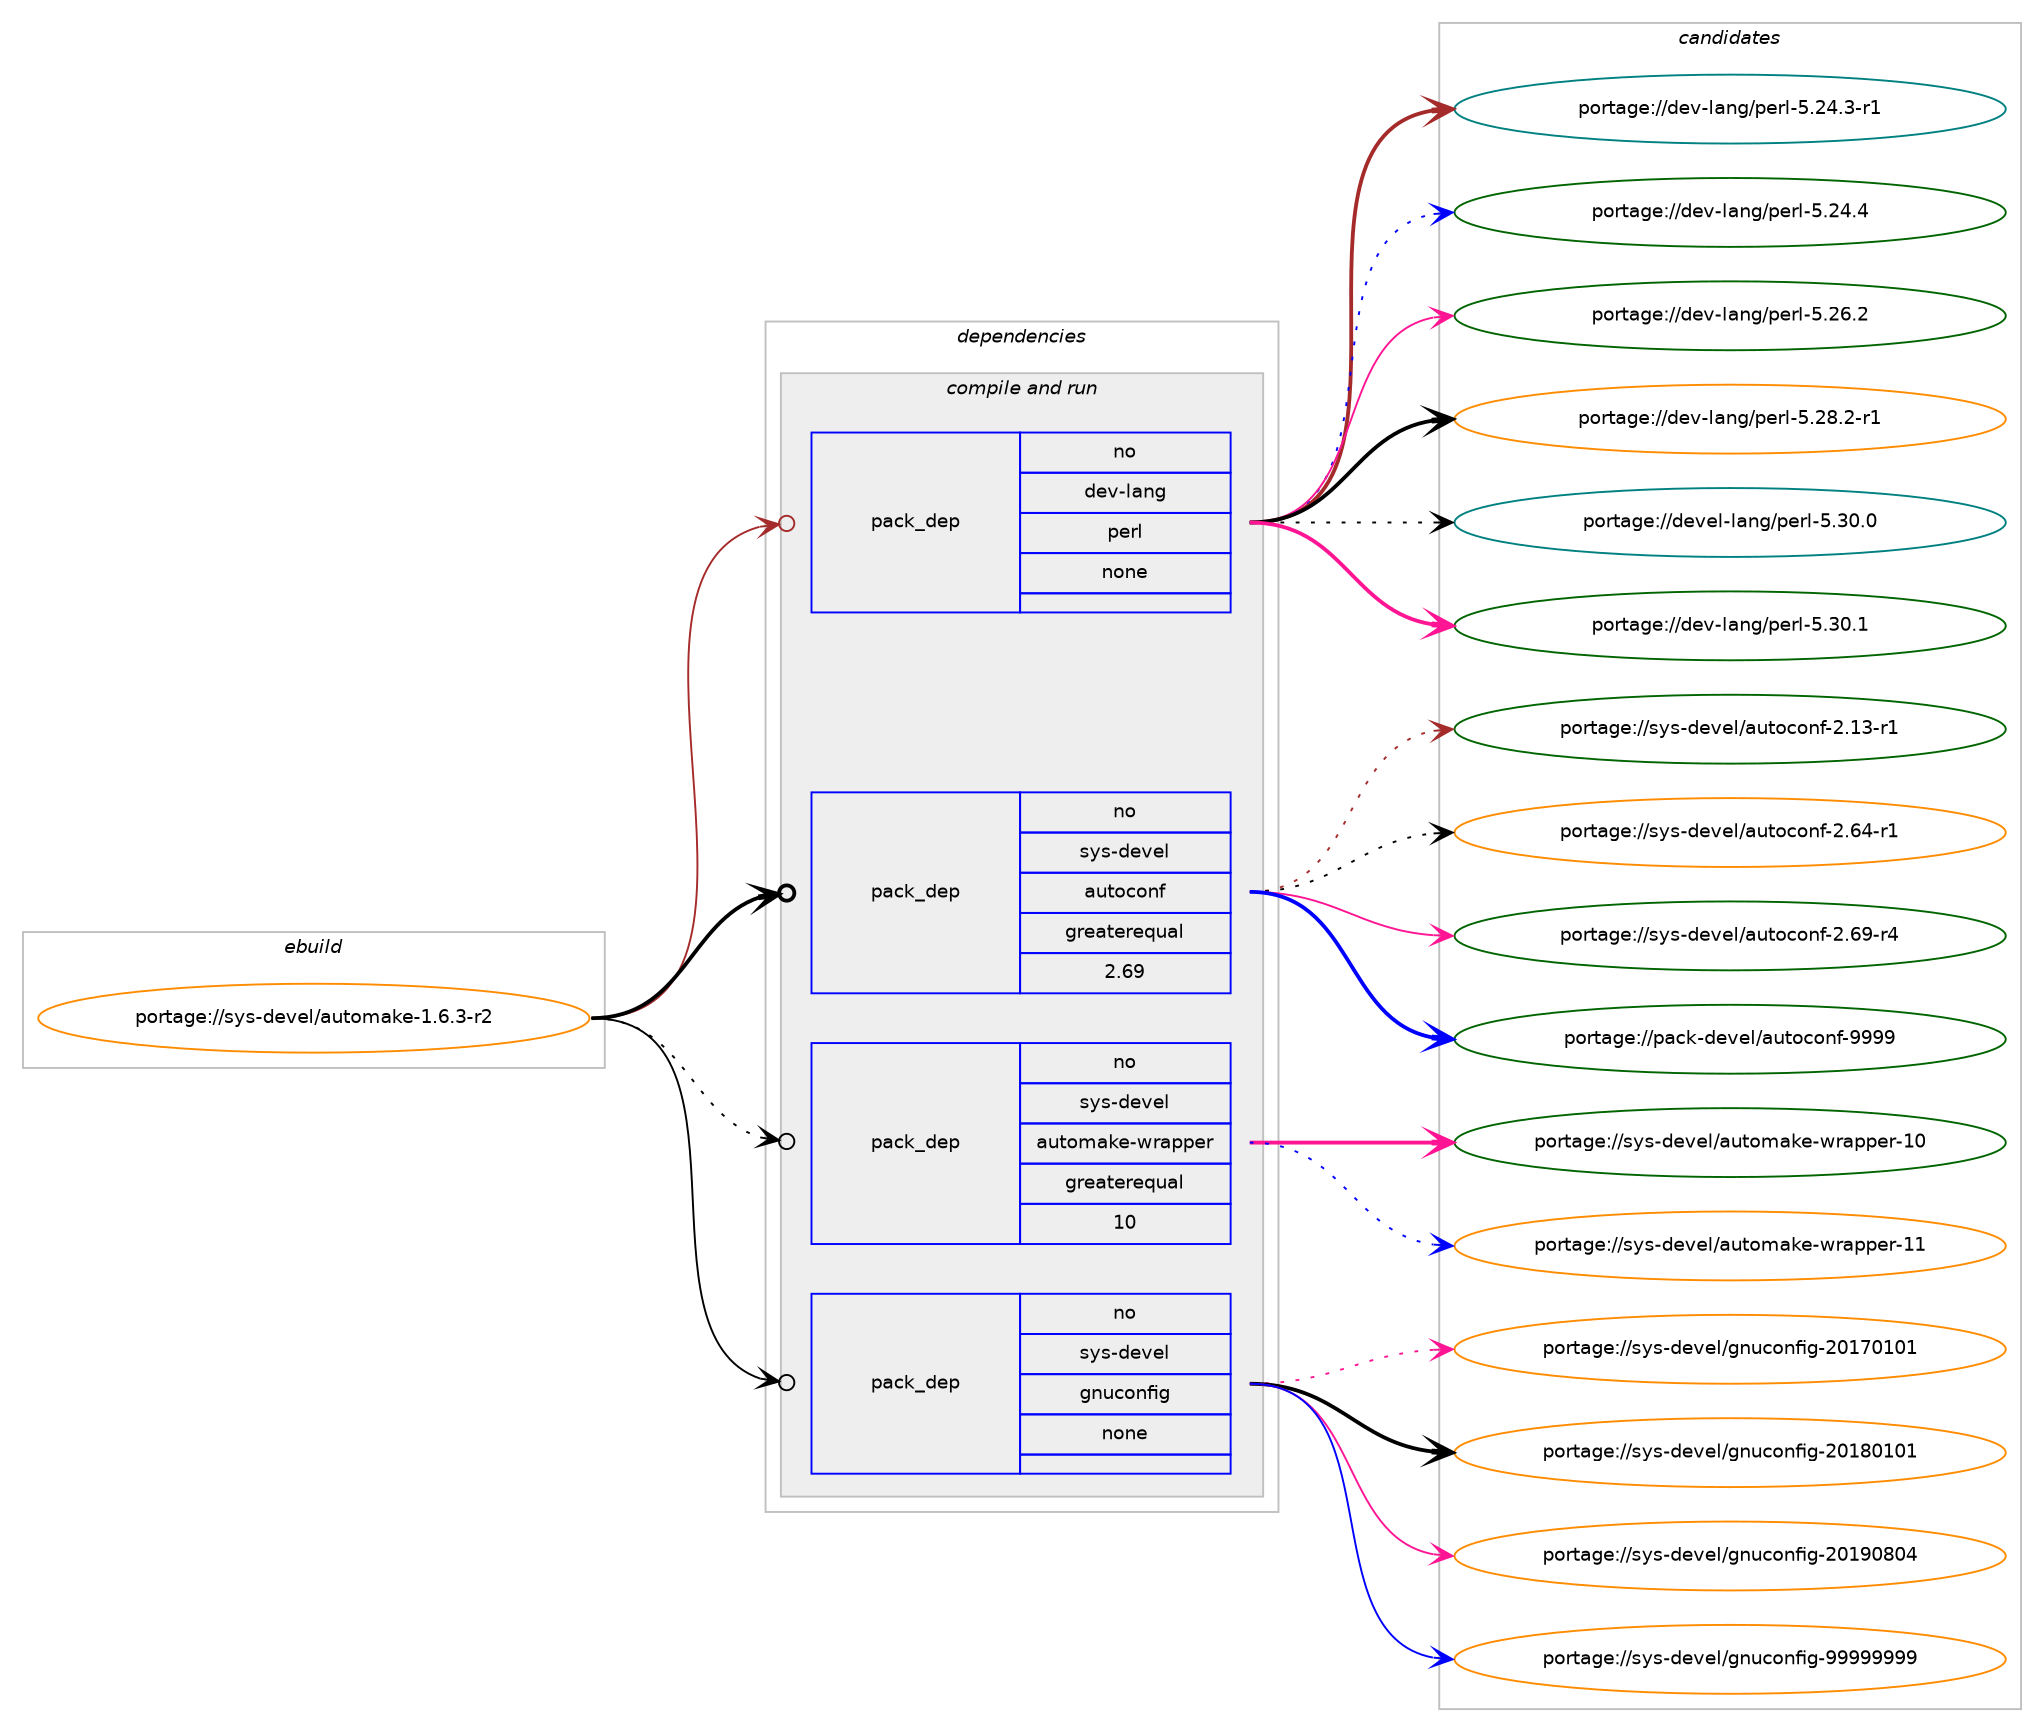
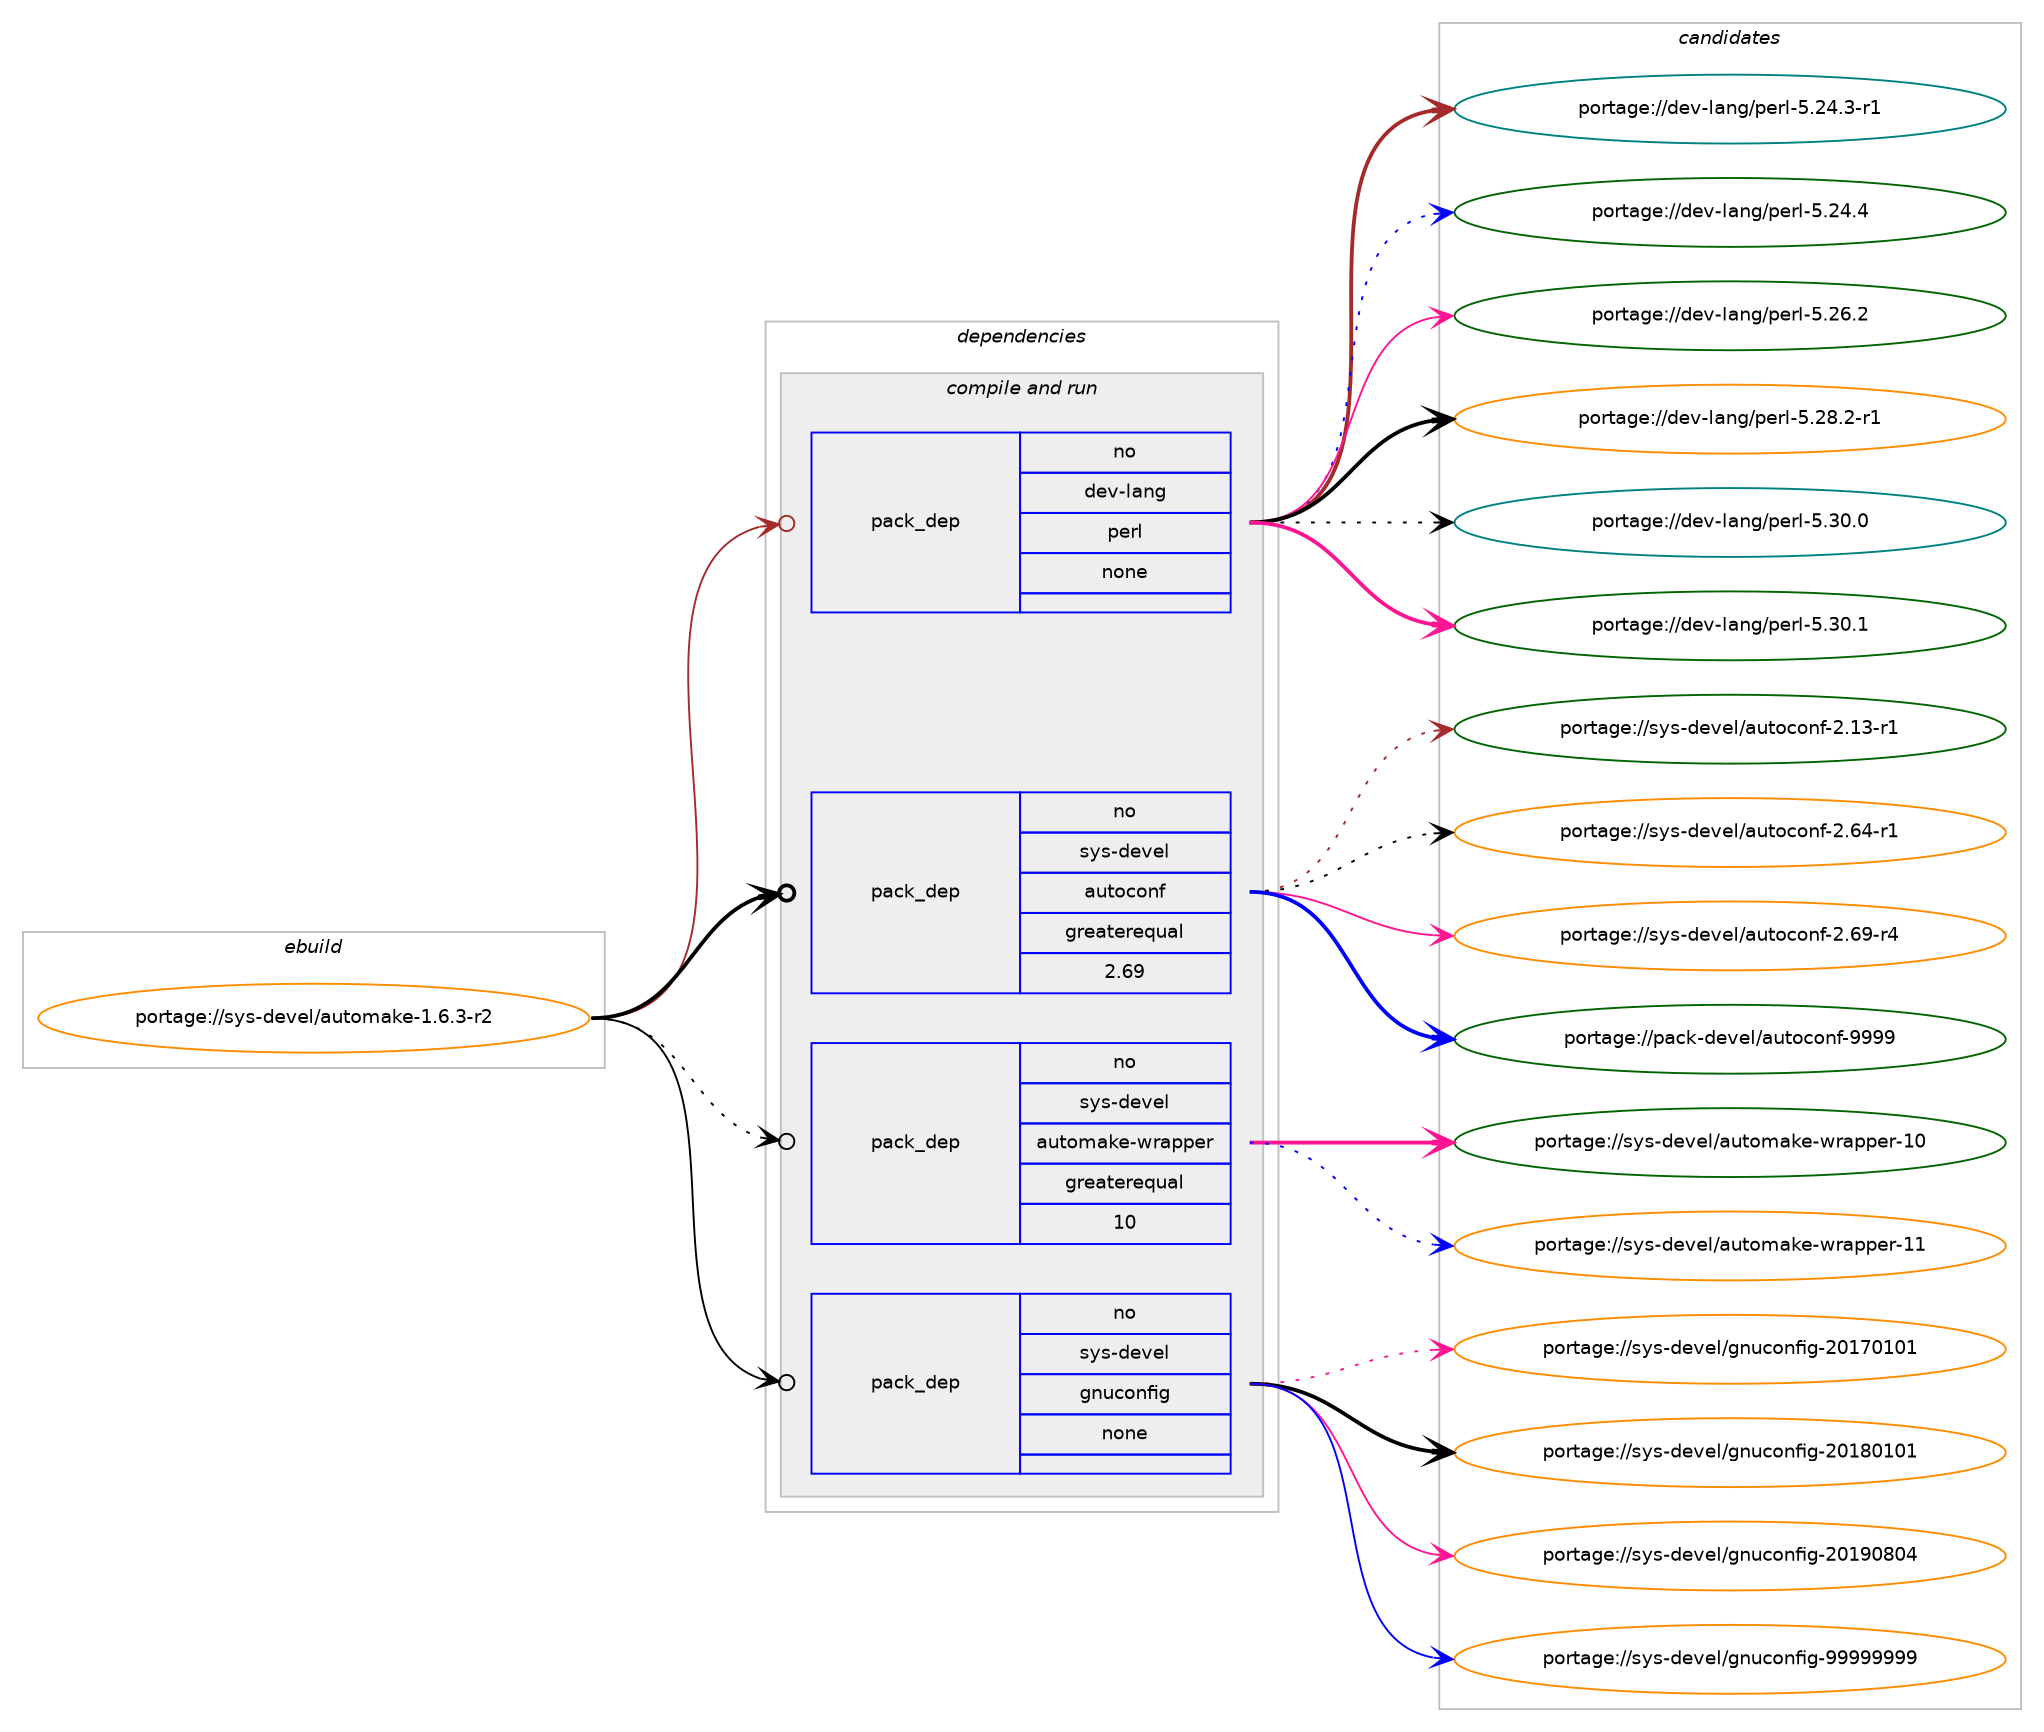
(1730, 522) -> (1730, 522)
(1730, 936) -> (1730, 936)
